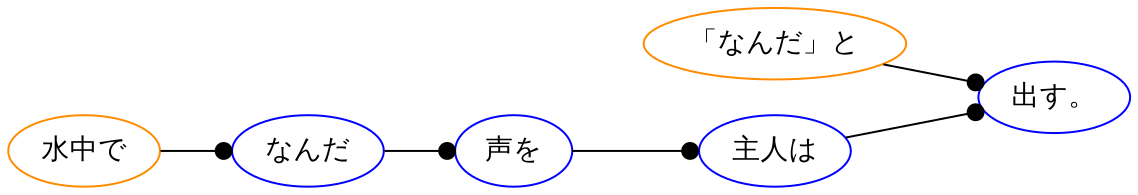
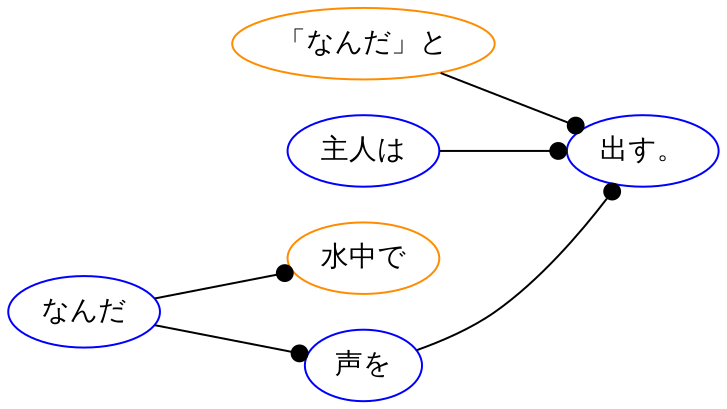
(188, 151) -> (216, 287)
(627, 151) -> (523, 289)
